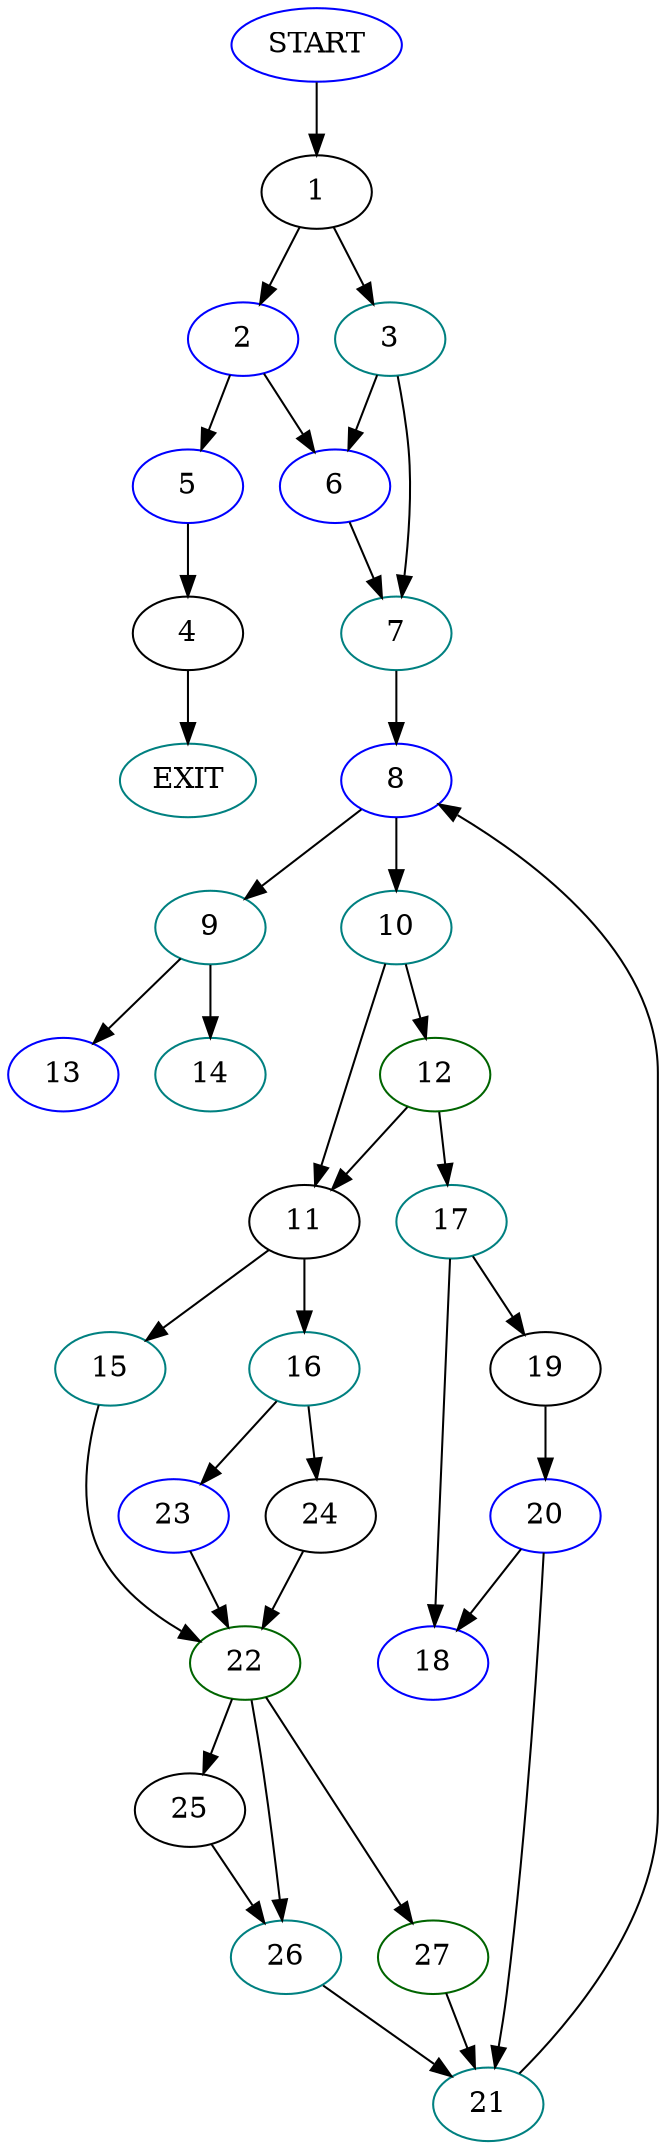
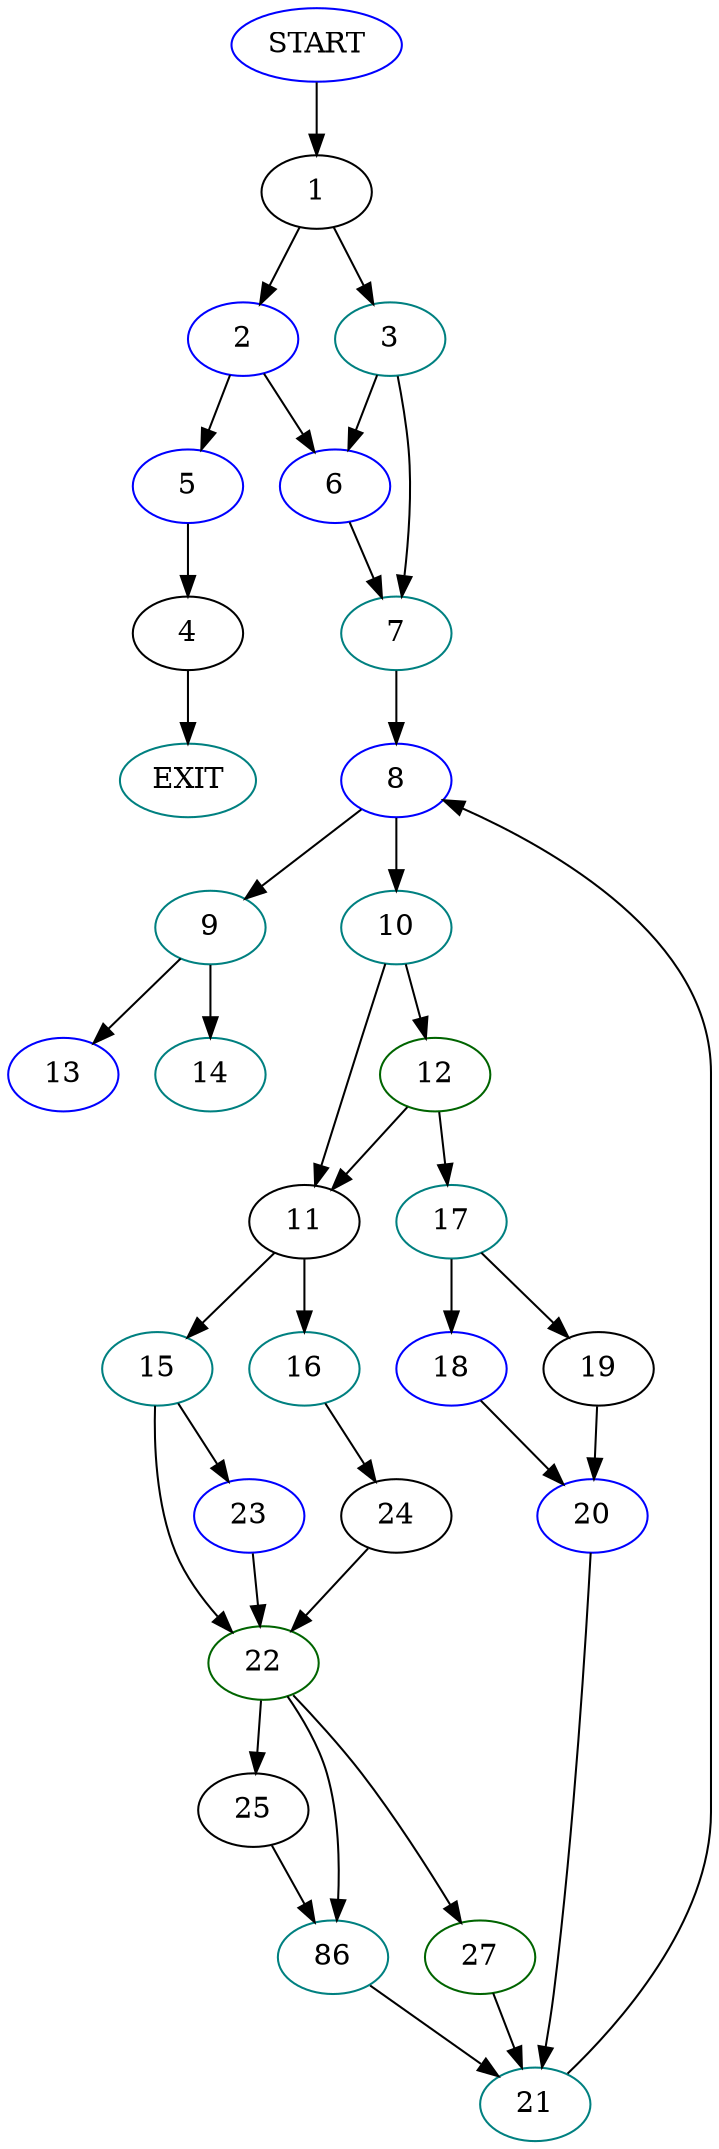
(246, 1435) -> (198, 1434)
(496, 1581) -> (515, 1435)
(286, 1957) -> (333, 1957)
